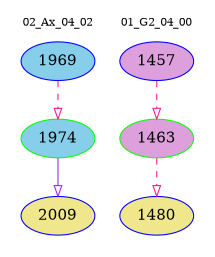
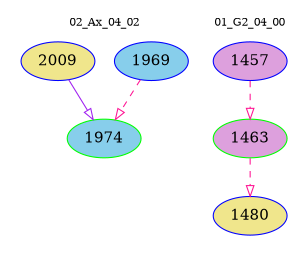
(58, 172) -> (78, 95)
